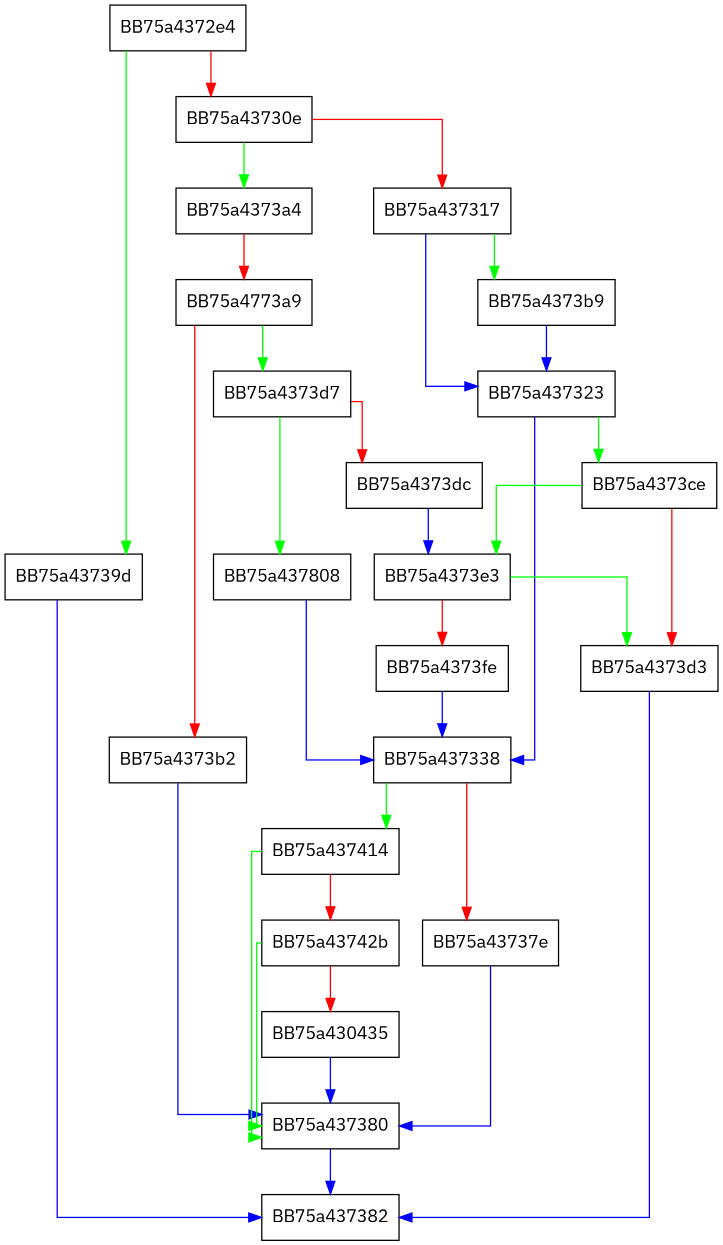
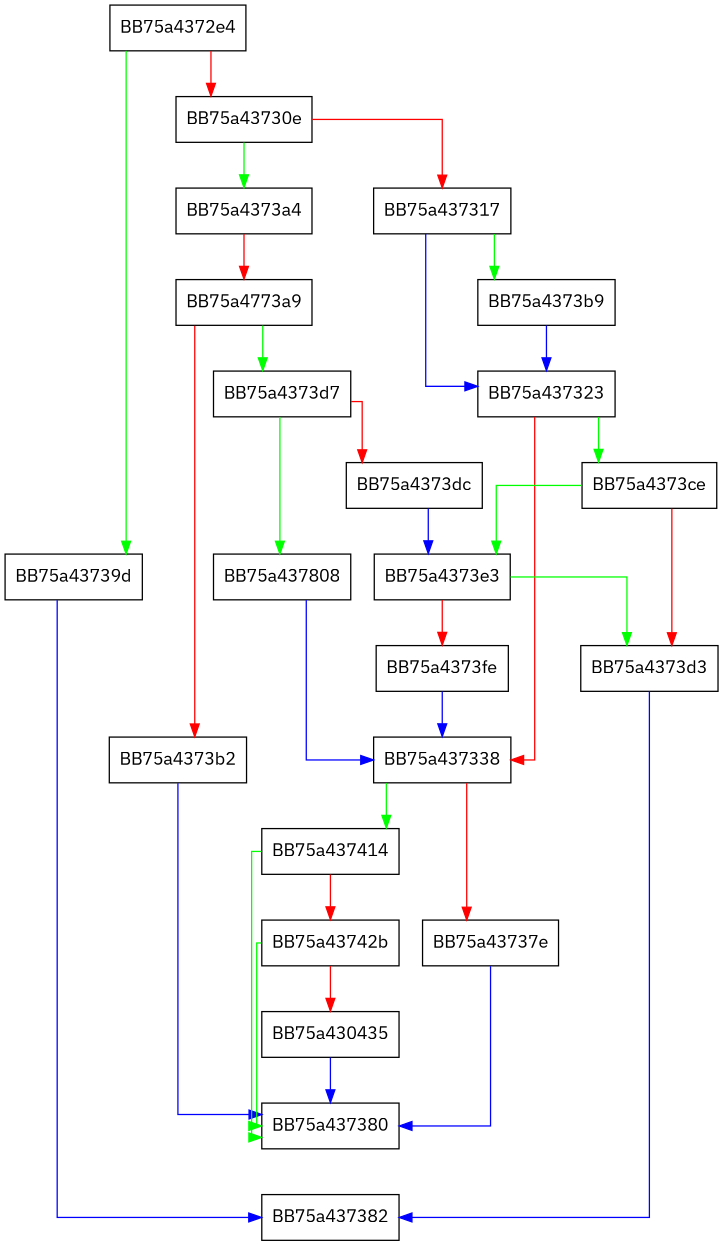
(535, 594) -> (535, 594)
(330, 1165) -> none
